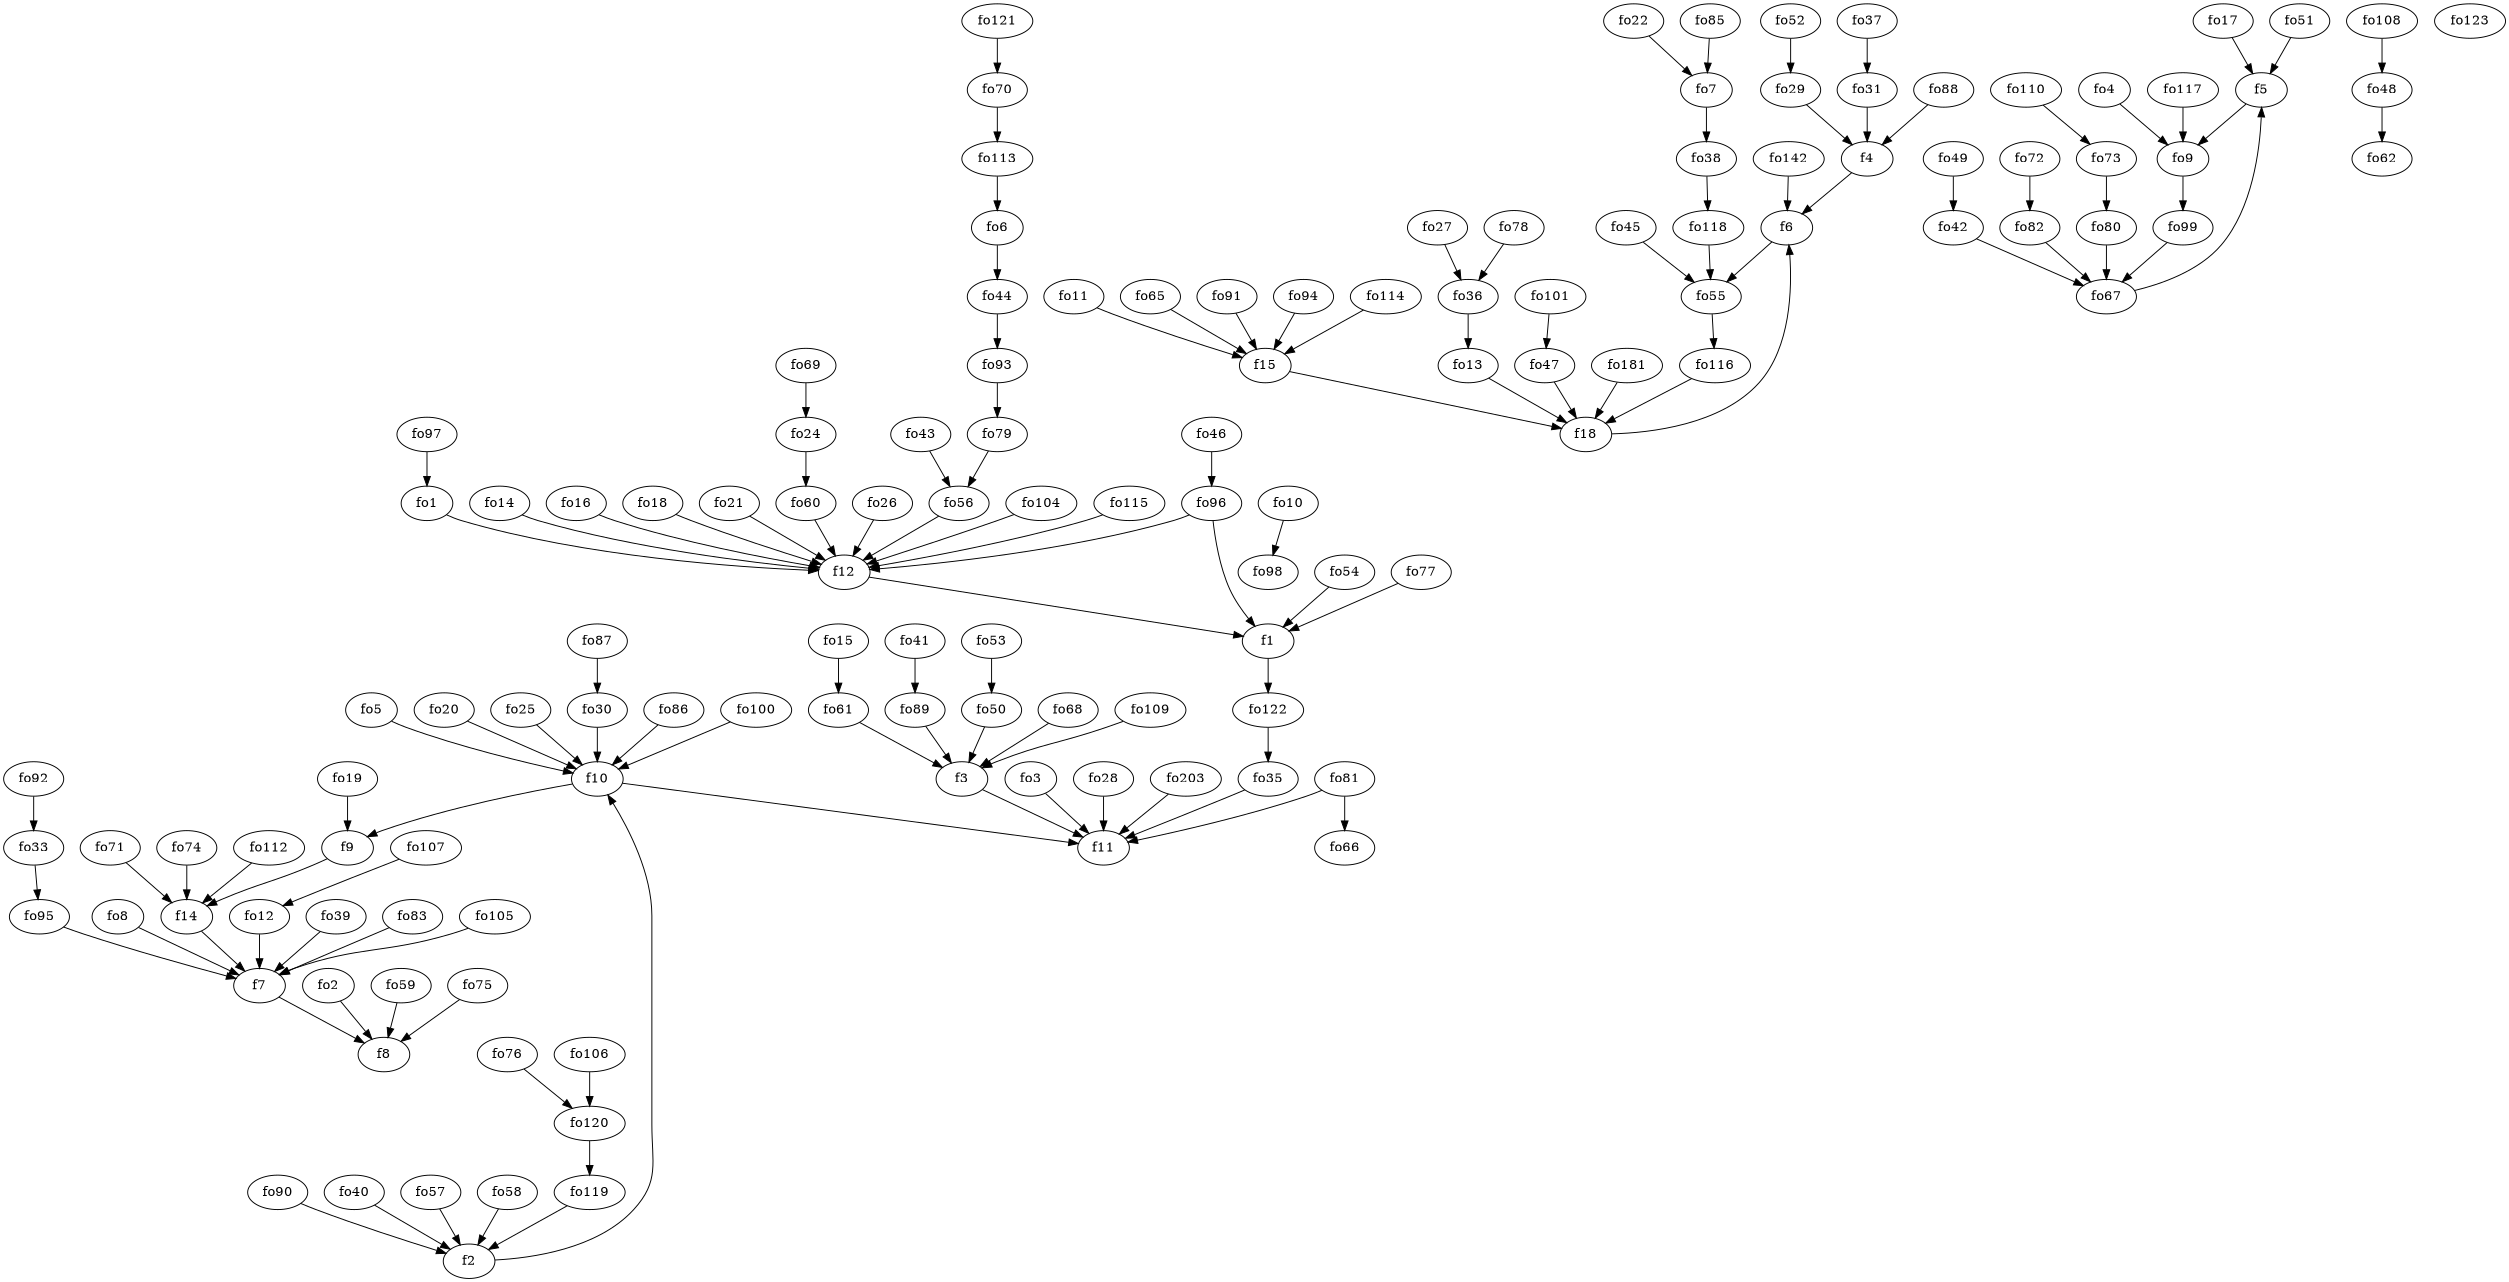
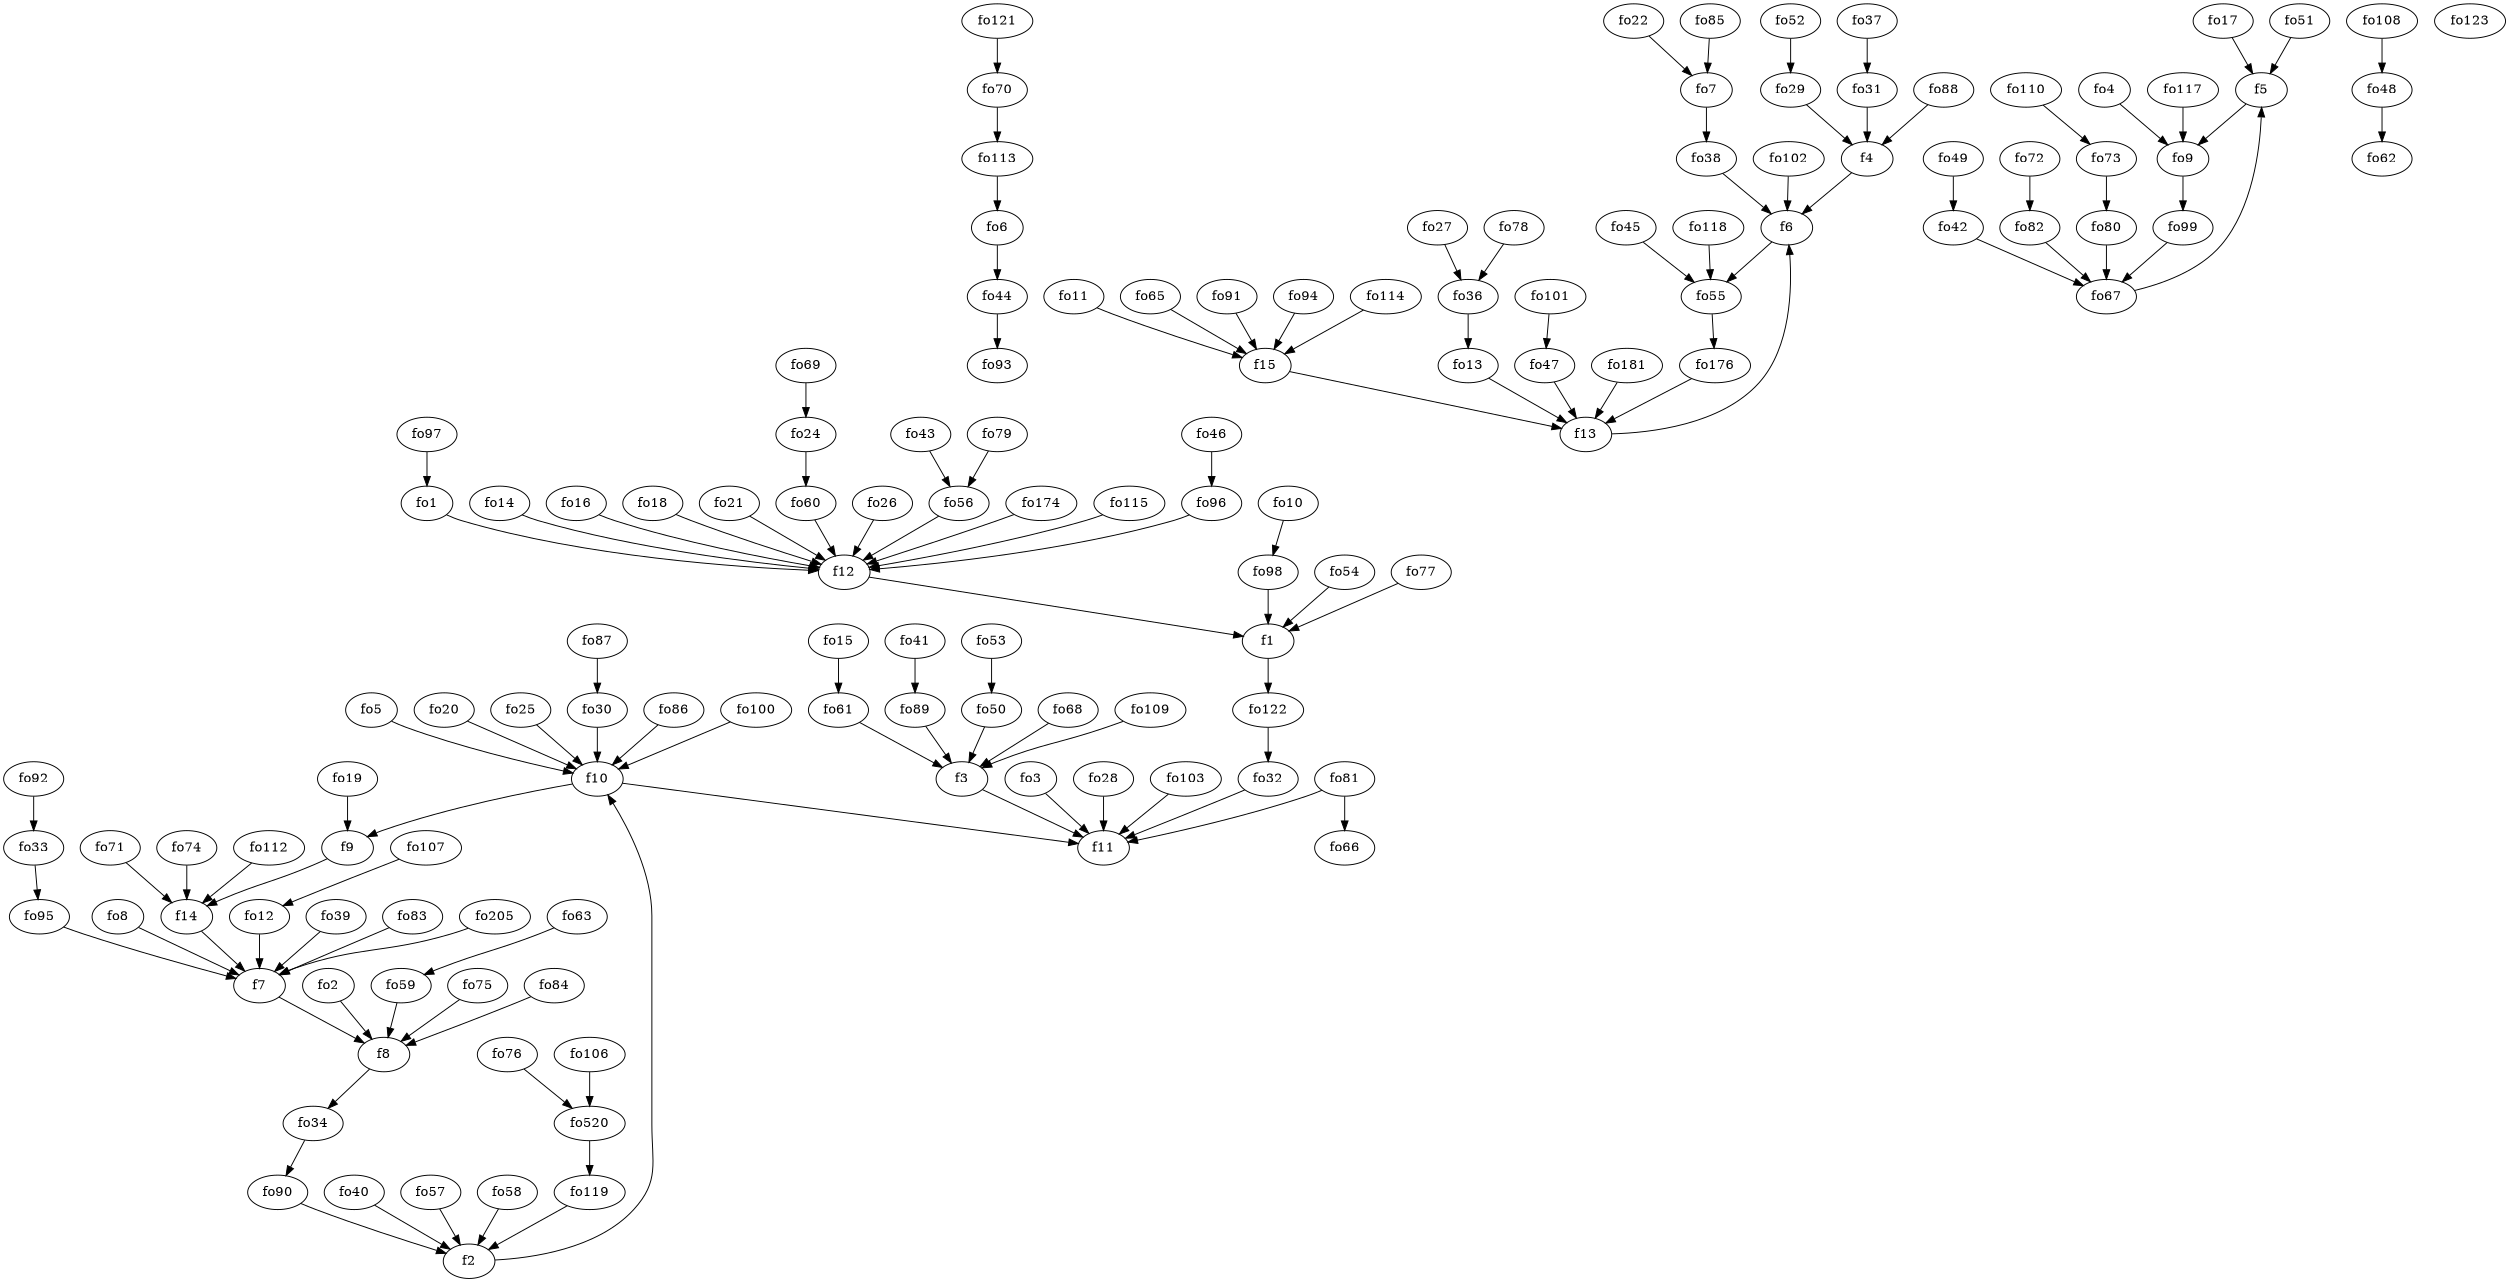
(1789, 159) -> (1789, 159)
(1707, 189) -> (1743, 190)
(1715, 366) -> (1715, 366)
(997, 395) -> none
(1586, 434) -> (1586, 434)
(1041, 503) -> (1041, 503)
(1223, 573) -> (1268, 602)
(1186, 779) -> (1186, 779)
(1268, 779) -> (1268, 779)
(495, 917) -> (495, 917)
none -> (577, 917)
none -> (554, 986)
none -> (313, 1123)
(590, 1123) -> (590, 1123)
